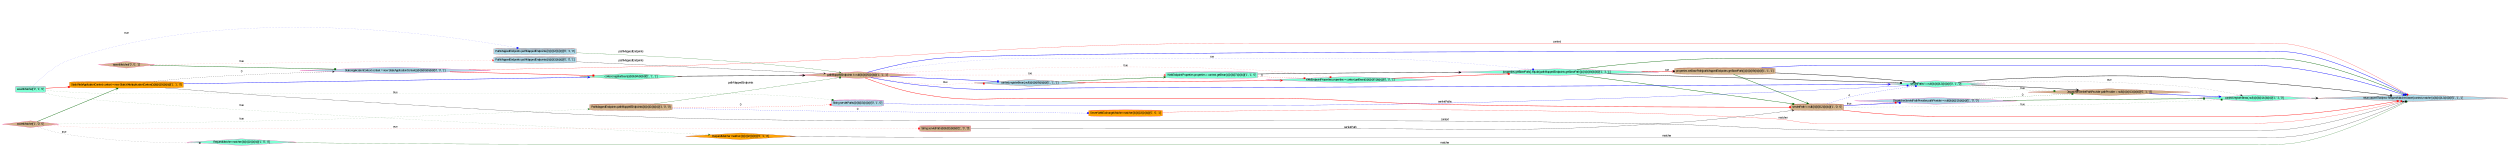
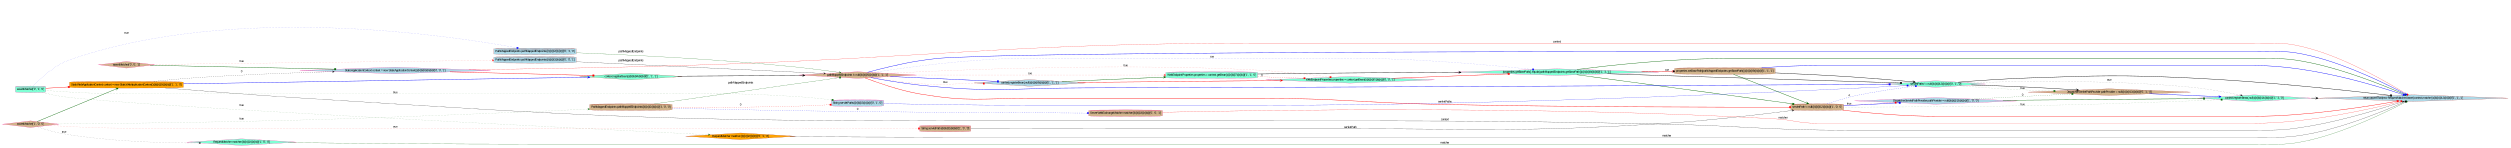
(1379, 87) -> (1379, 87)
(1126, 113) -> (1126, 113)
